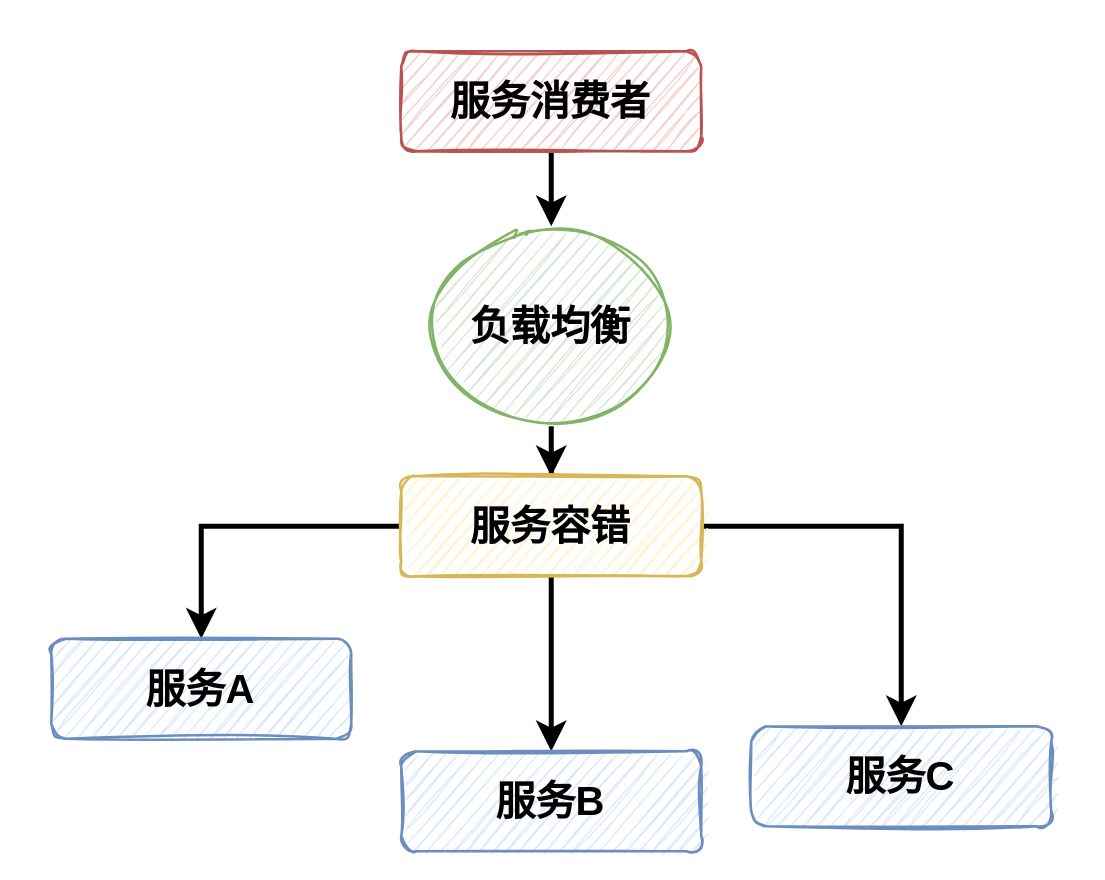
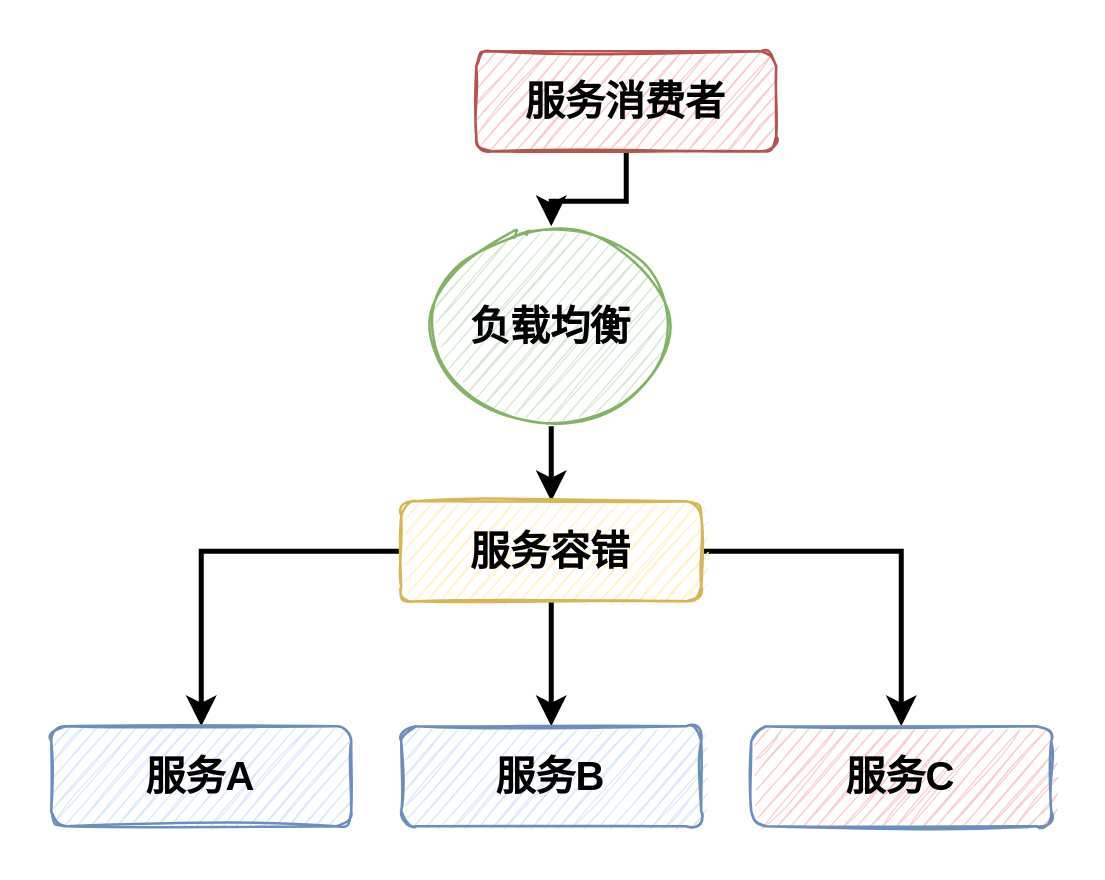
(551, 101) -> (626, 101)
(551, 526) -> (551, 551)
(201, 689) -> (201, 776)
(901, 776) -> (901, 776)
(551, 801) -> (551, 776)
